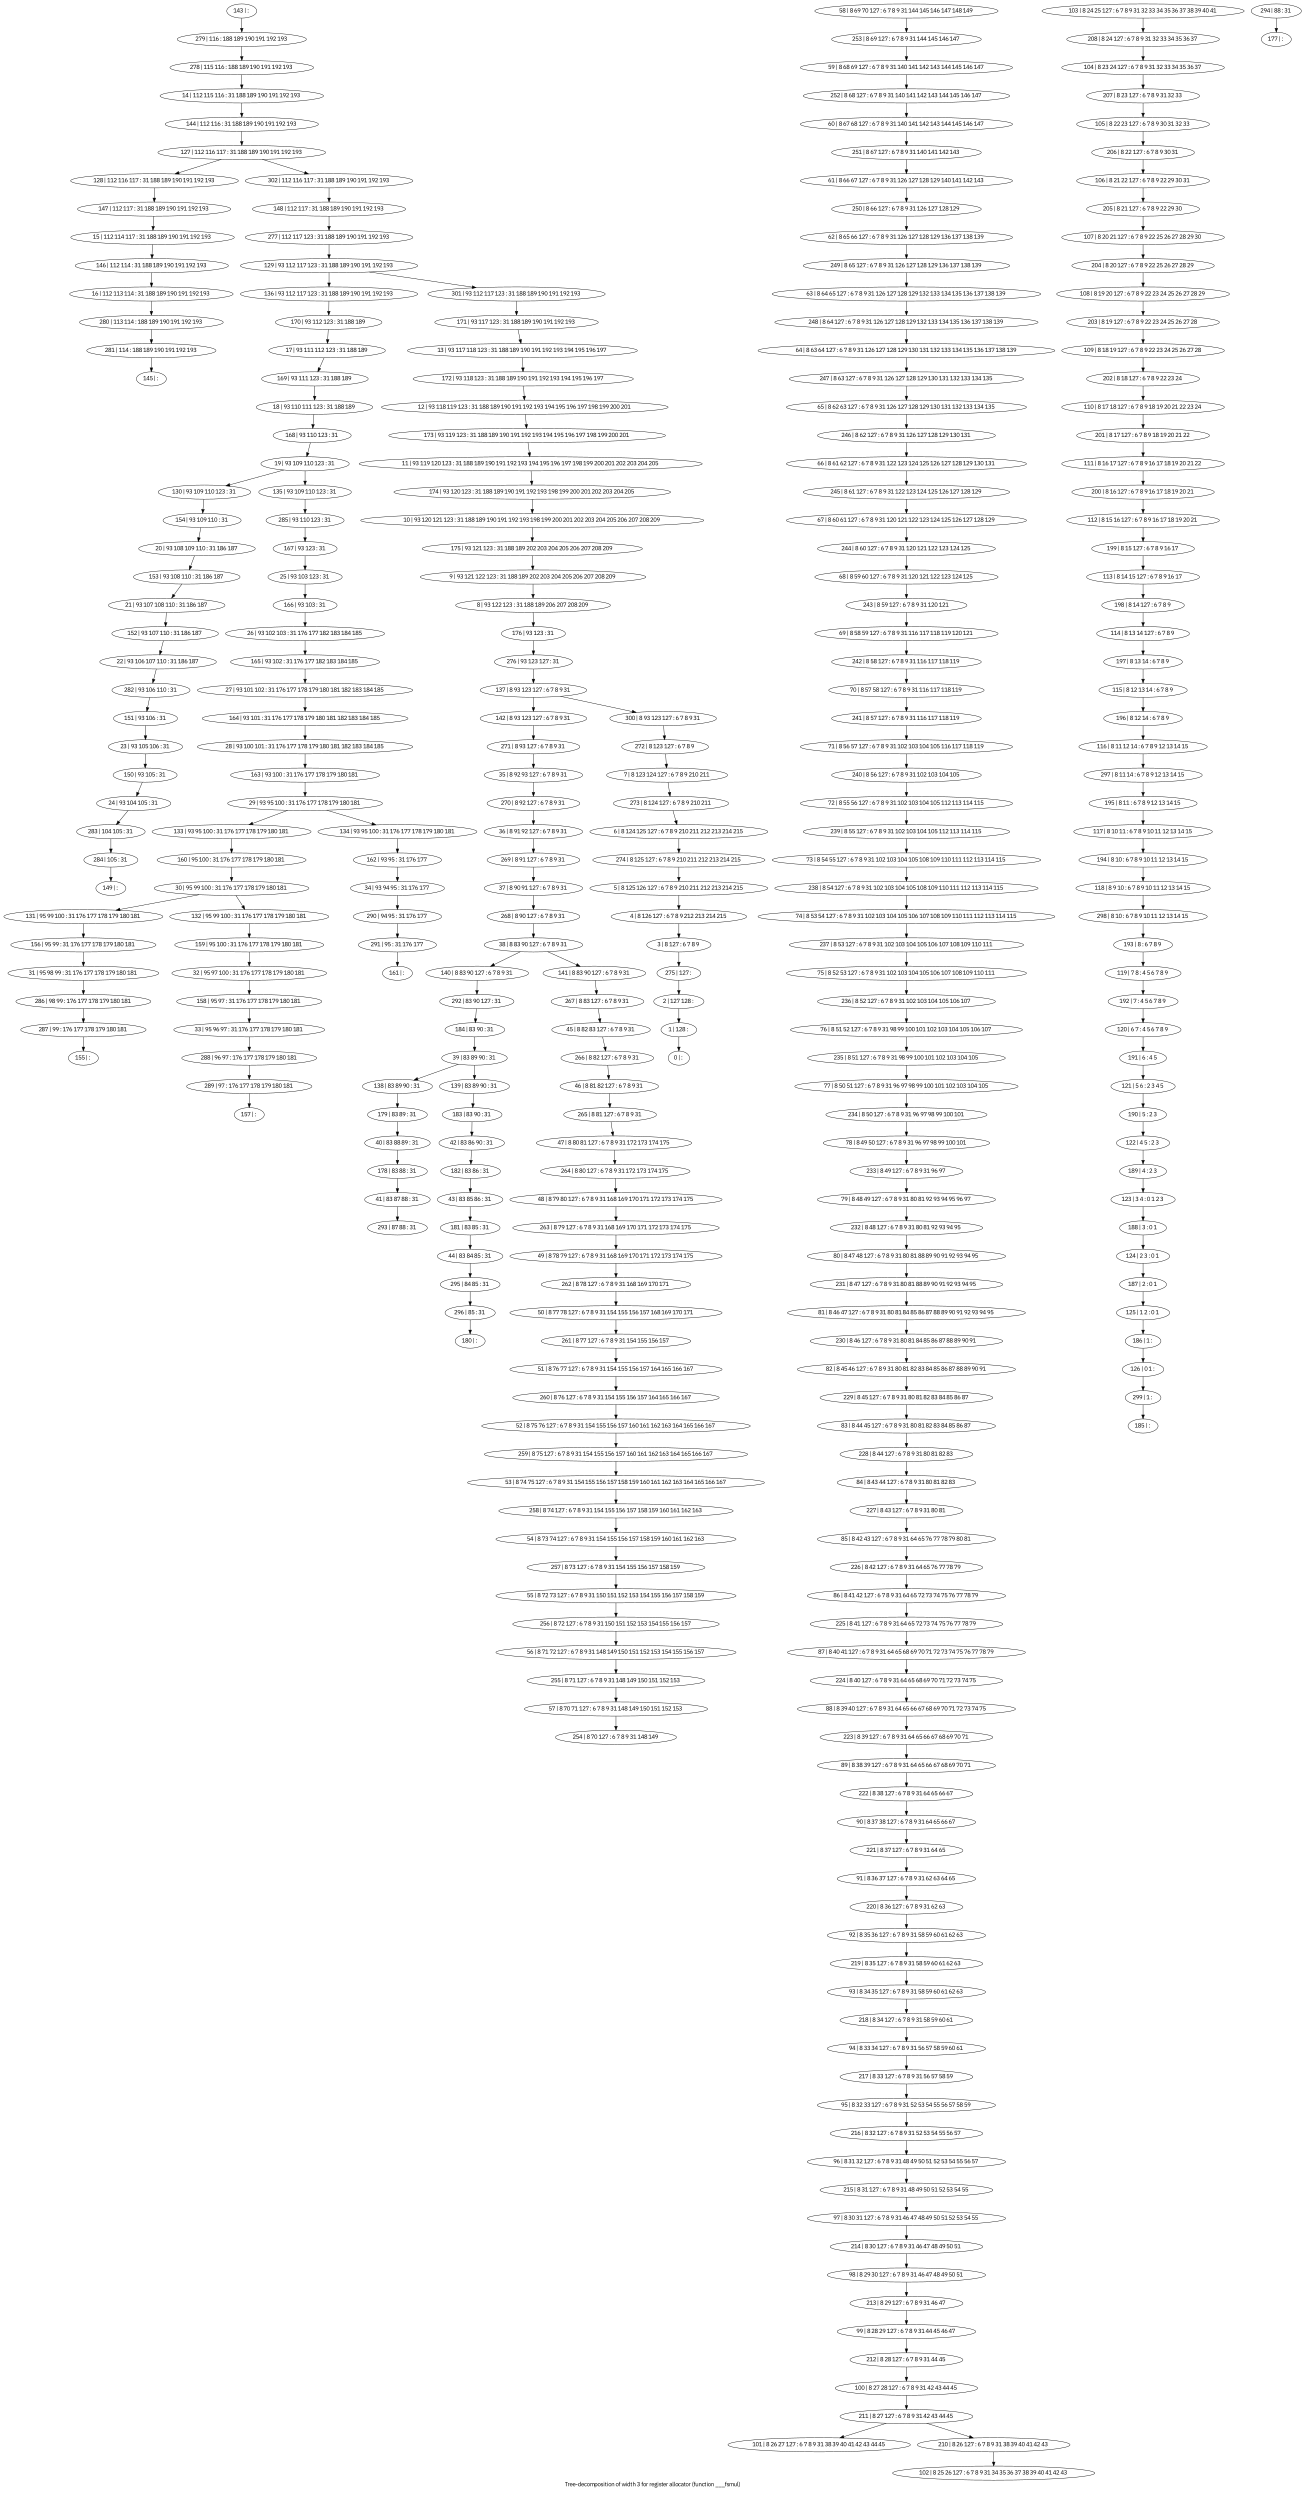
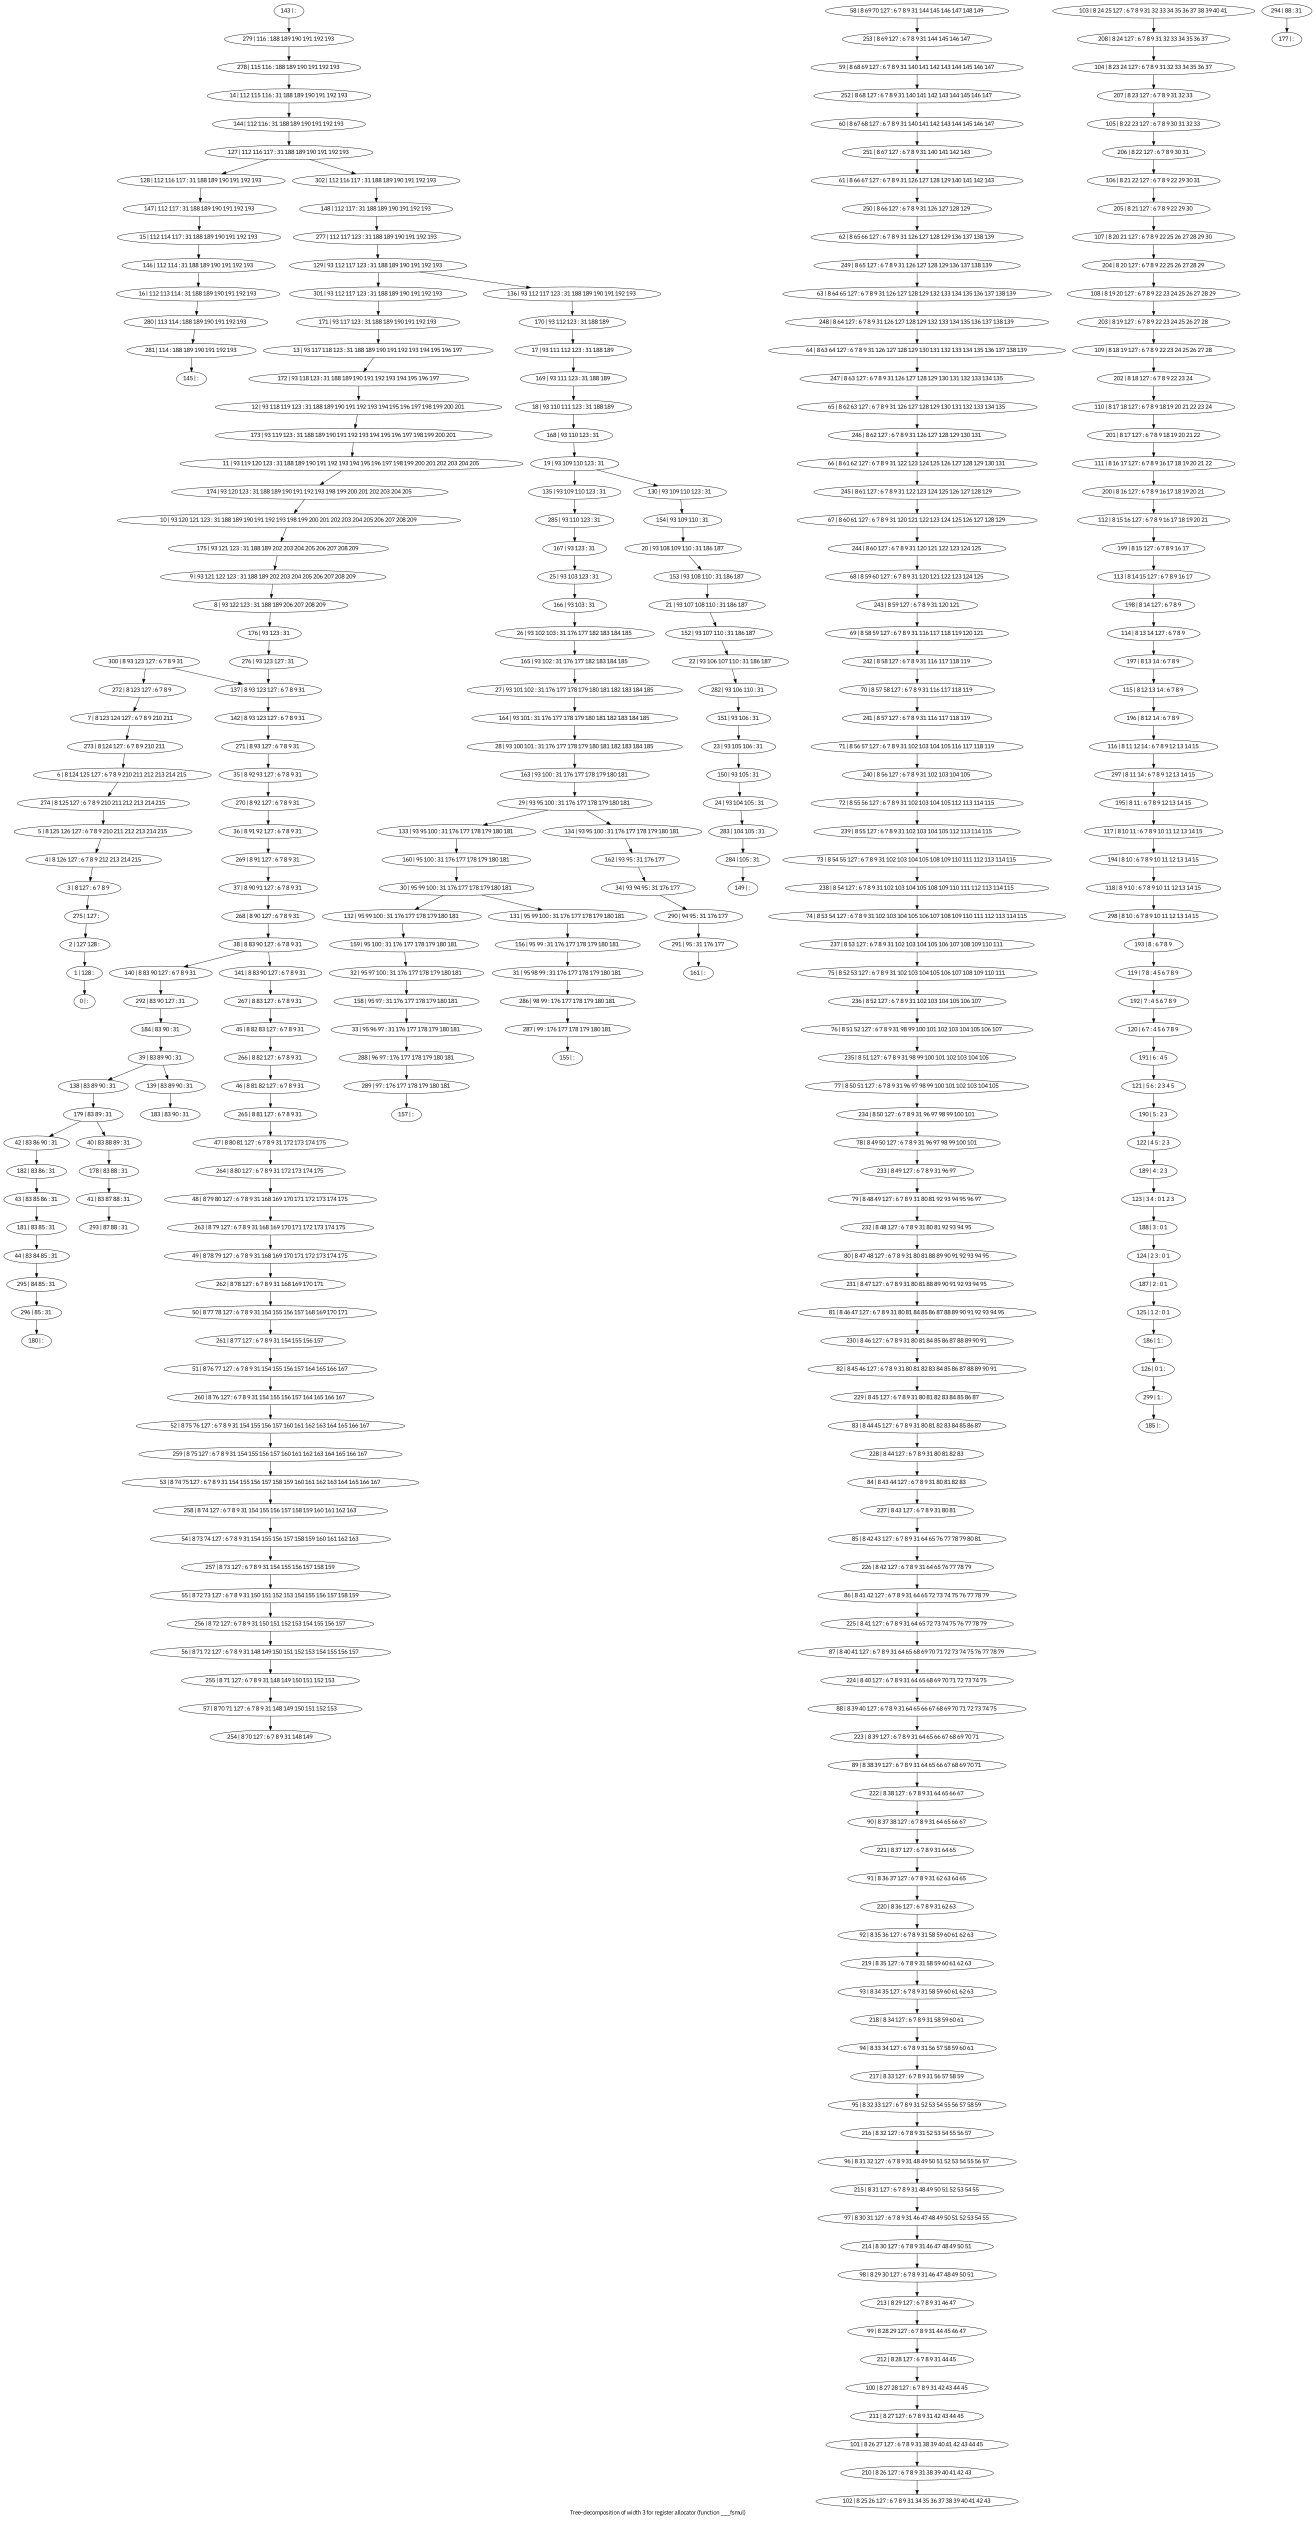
(596, 704) -> (205, 676)
(472, 1127) -> (67, 1128)
(948, 2430) -> (917, 2457)
